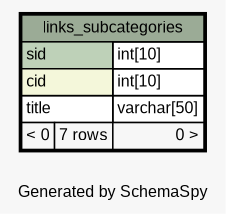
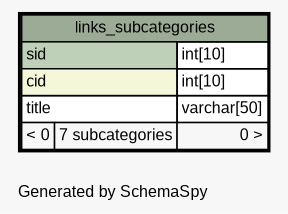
(84, 135) -> (116, 135)
